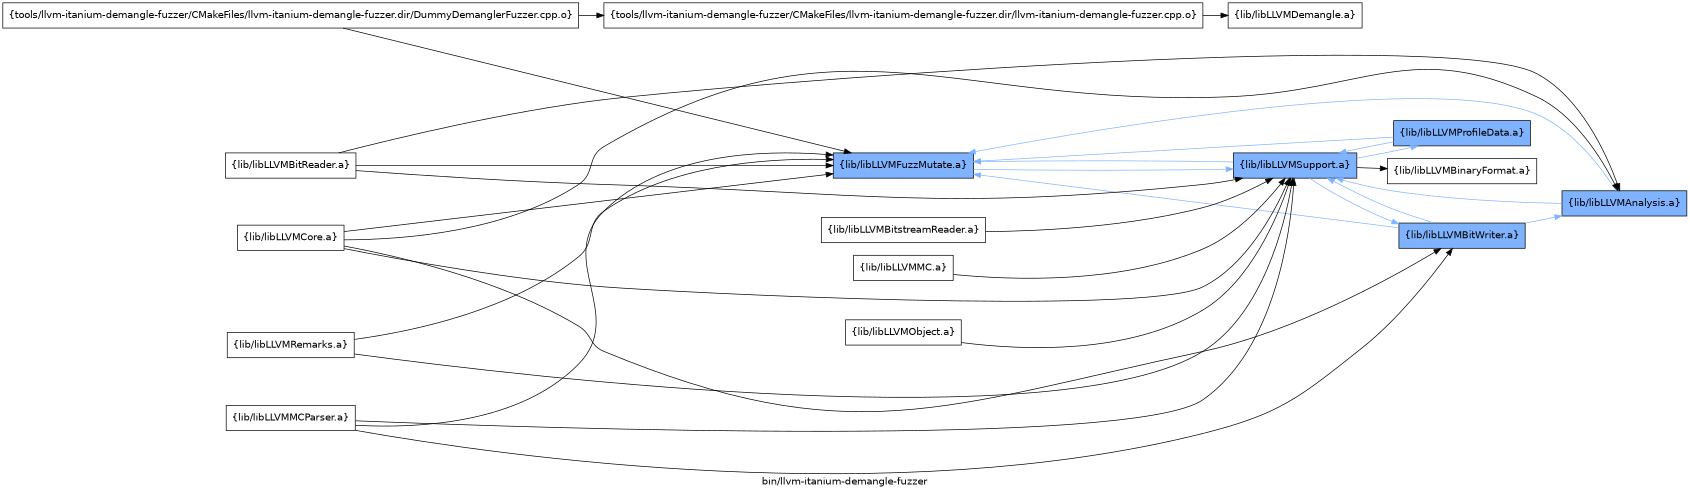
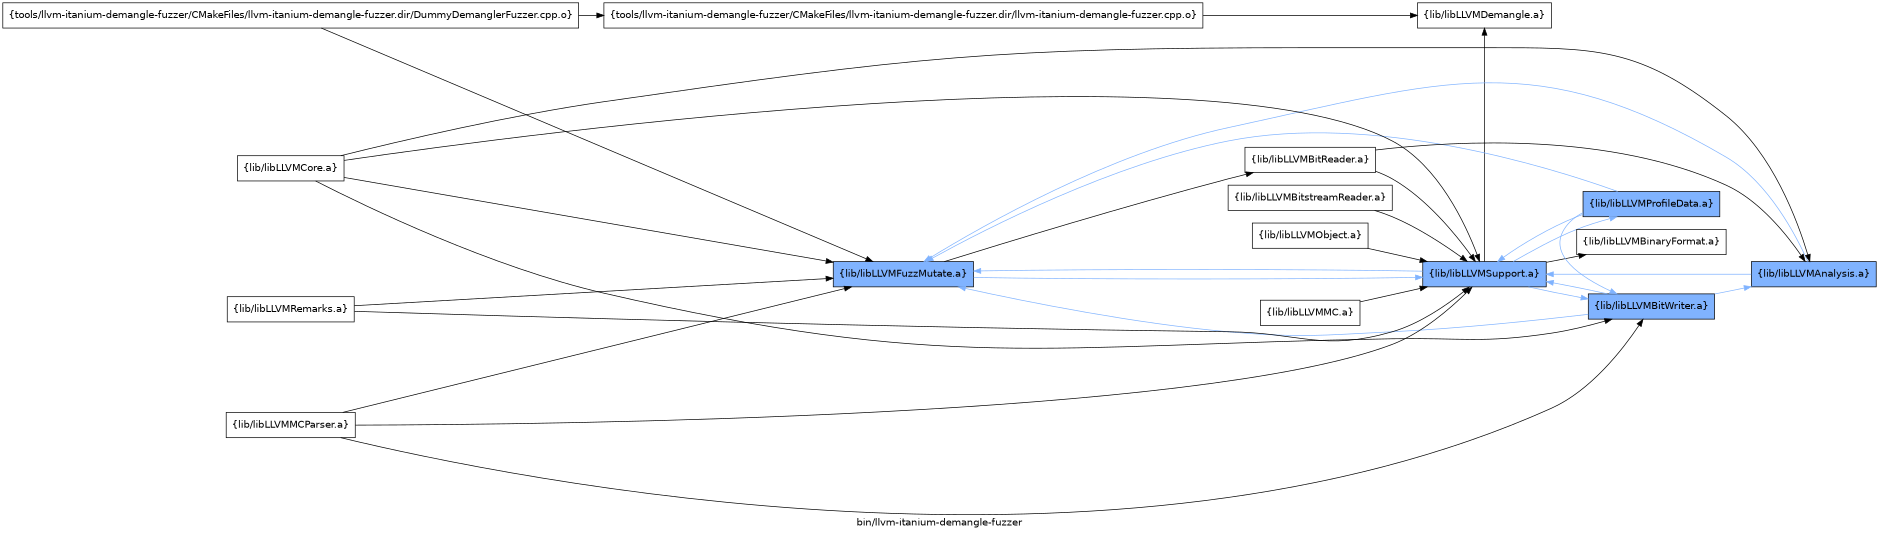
none -> (1484, 148)
(579, 166) -> (1095, 216)
none -> (1563, 253)
